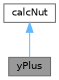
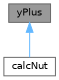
(30, 45) -> (30, 45)
